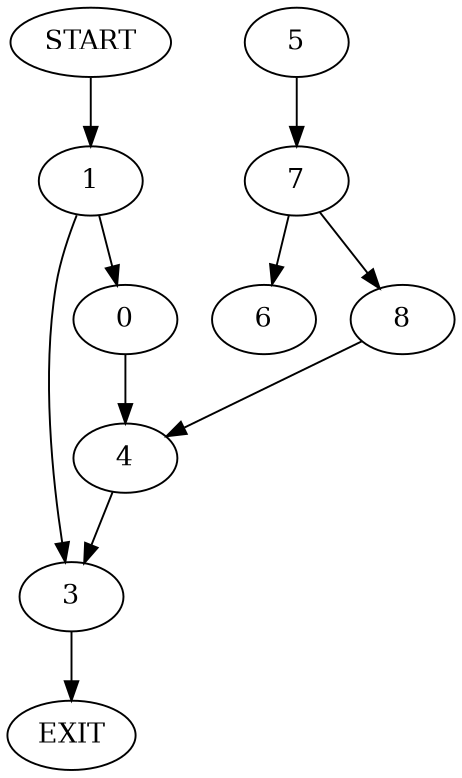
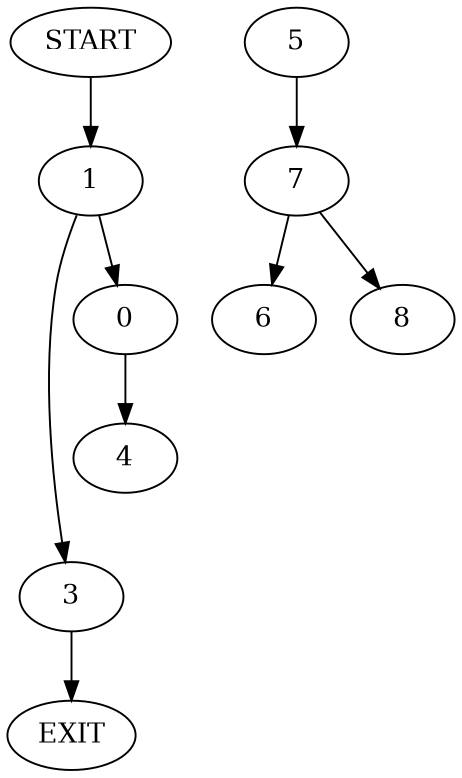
(273, 384) -> none
(102, 518) -> none
